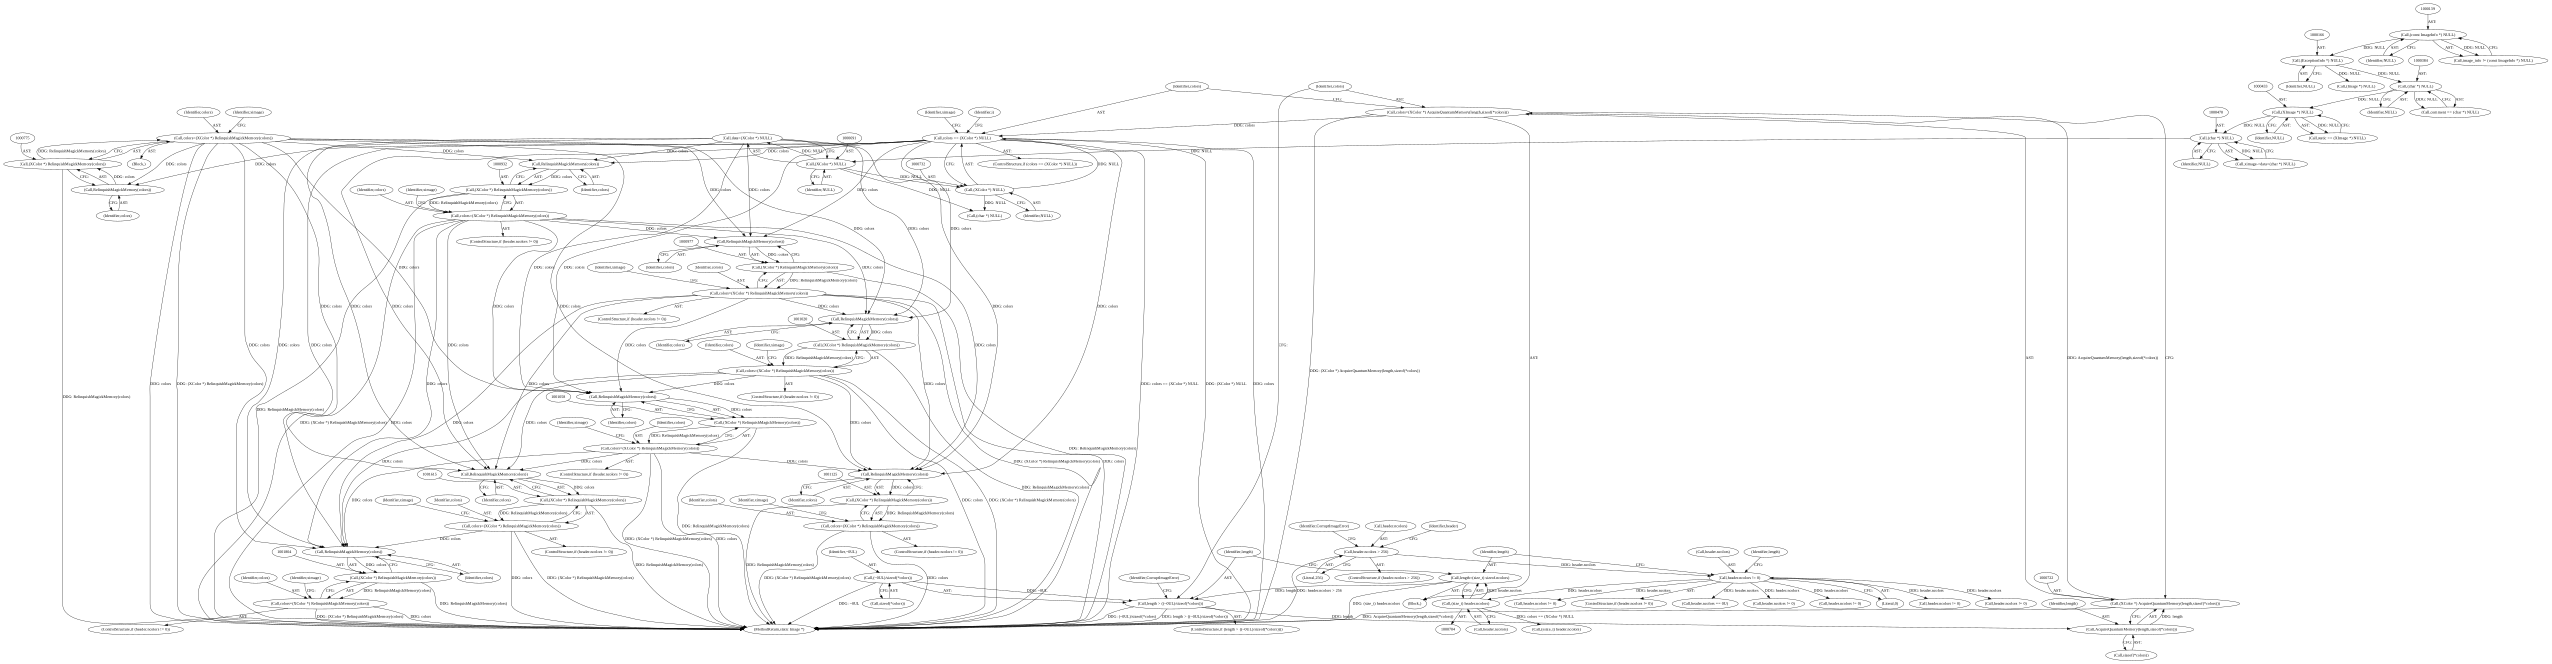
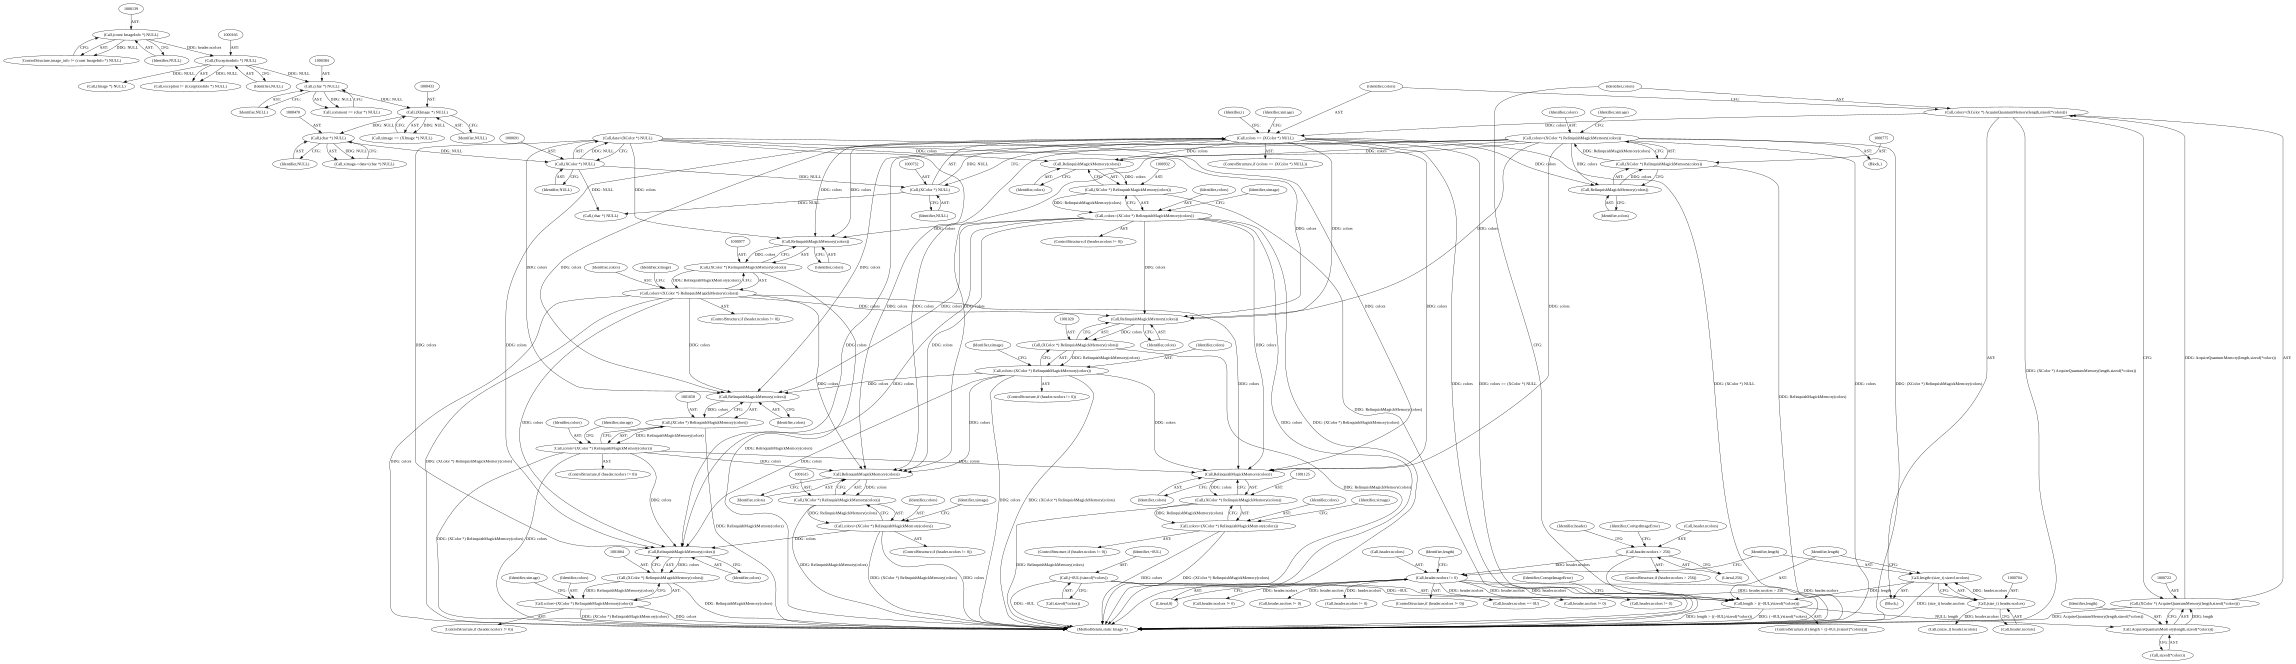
(2374, 48) -> (204, 48)
(2493, 61) -> (71, 61)
none -> (191, 86)
(2337, 138) -> (402, 138)
(1457, 615) -> (2010, 590)
(1343, 617) -> (1947, 617)
(1545, 617) -> (1982, 617)
